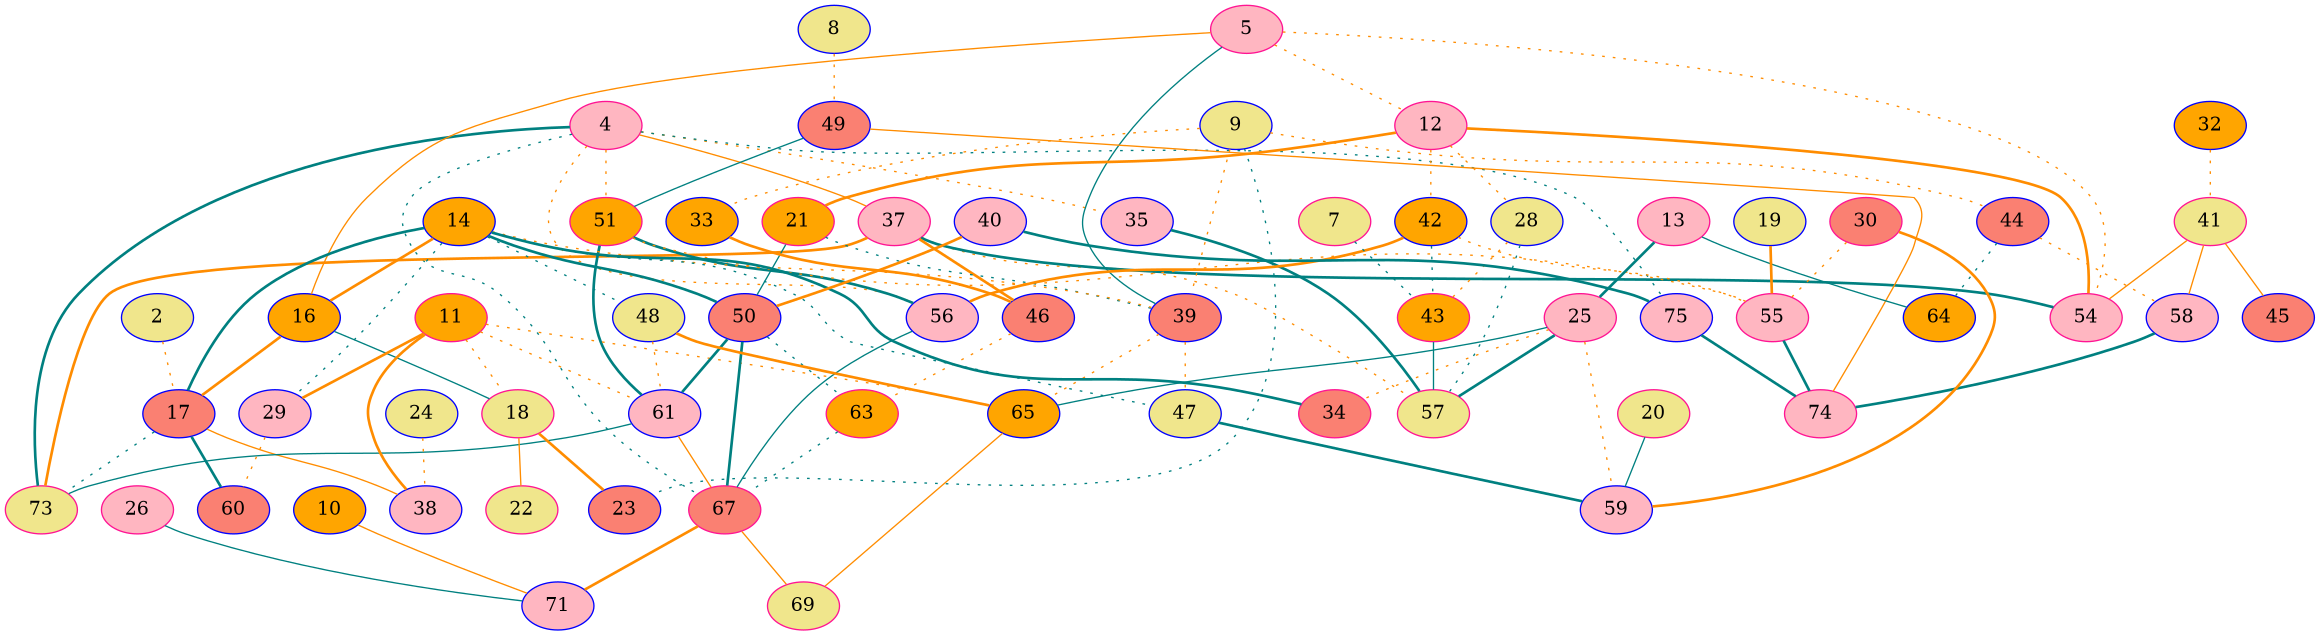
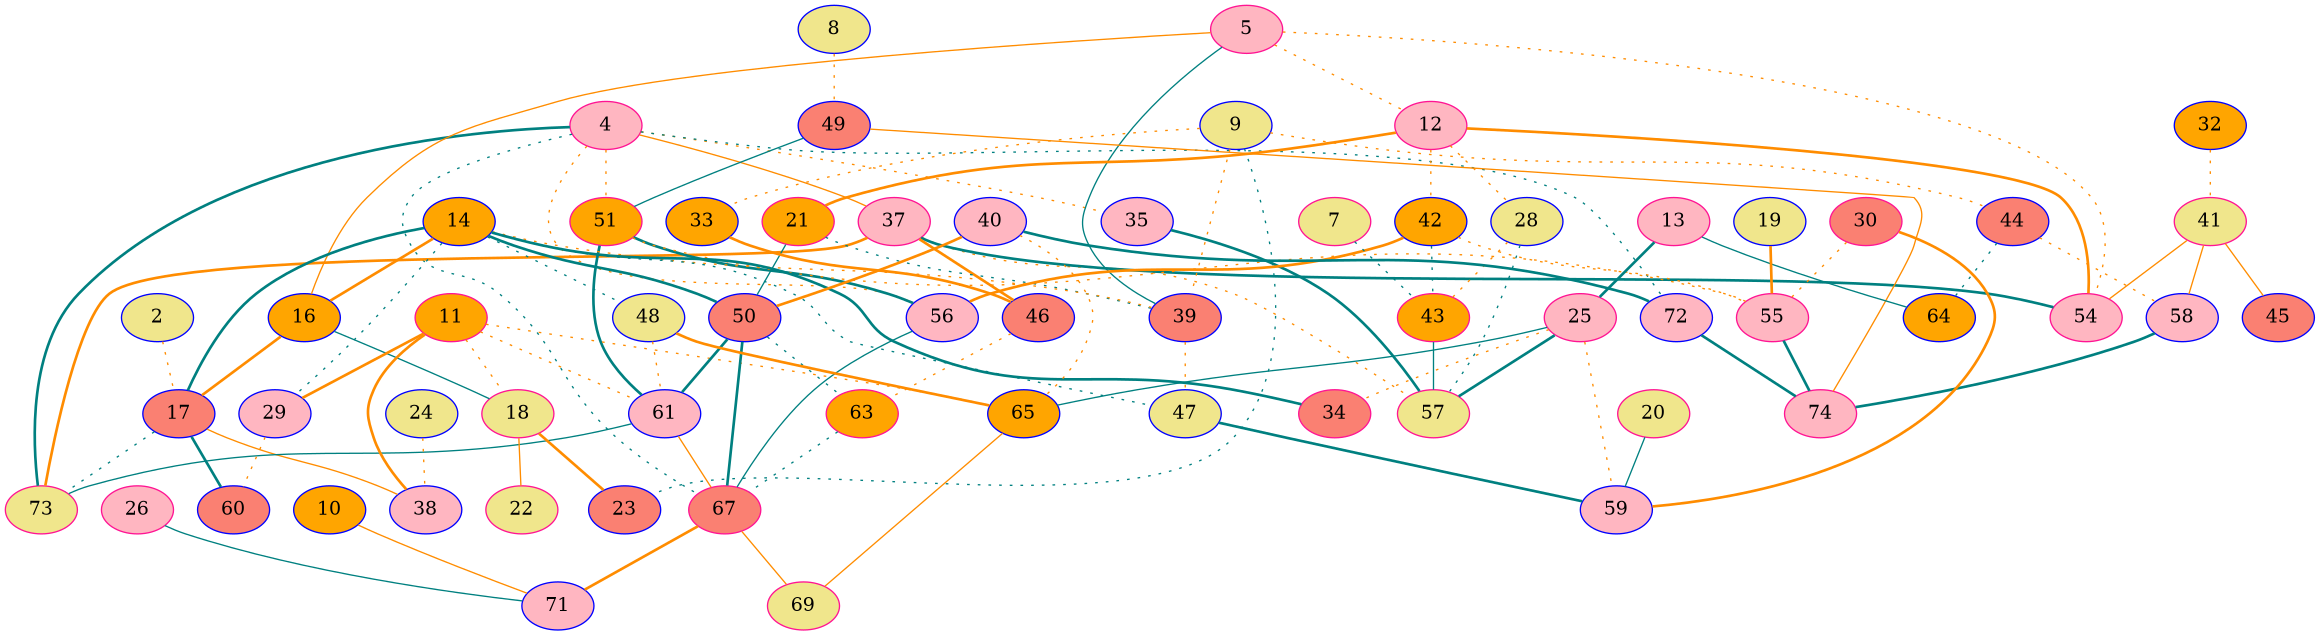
(1676, 318) -> (1676, 318)
(1104, 366) -> (1092, 306)
